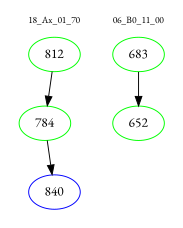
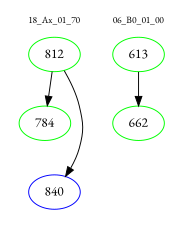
(139, 21) -> (139, 21)
(139, 54) -> (139, 54)
(139, 123) -> (139, 123)
(49, 153) -> (82, 119)
